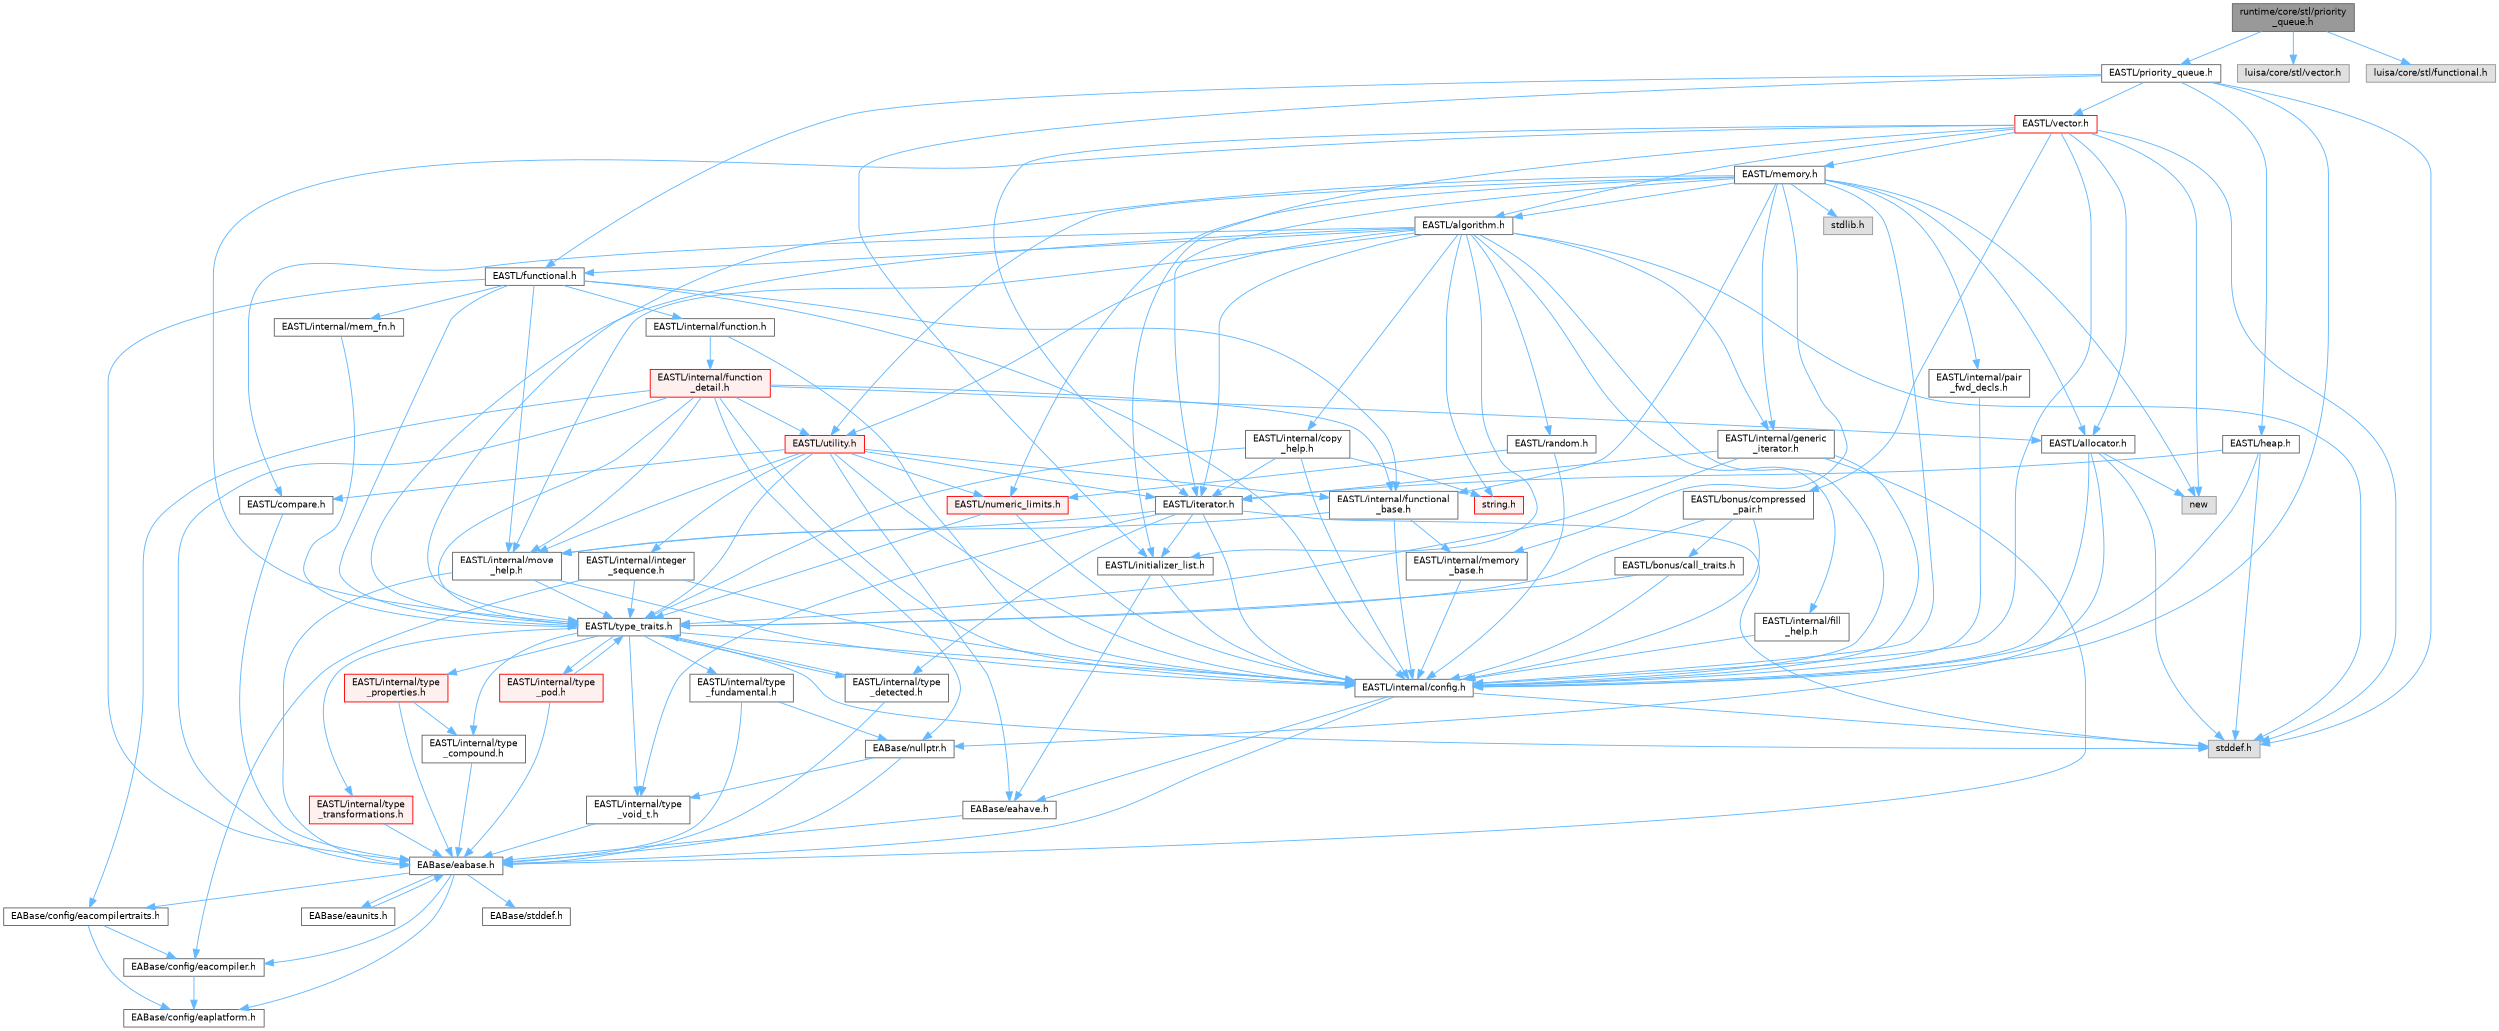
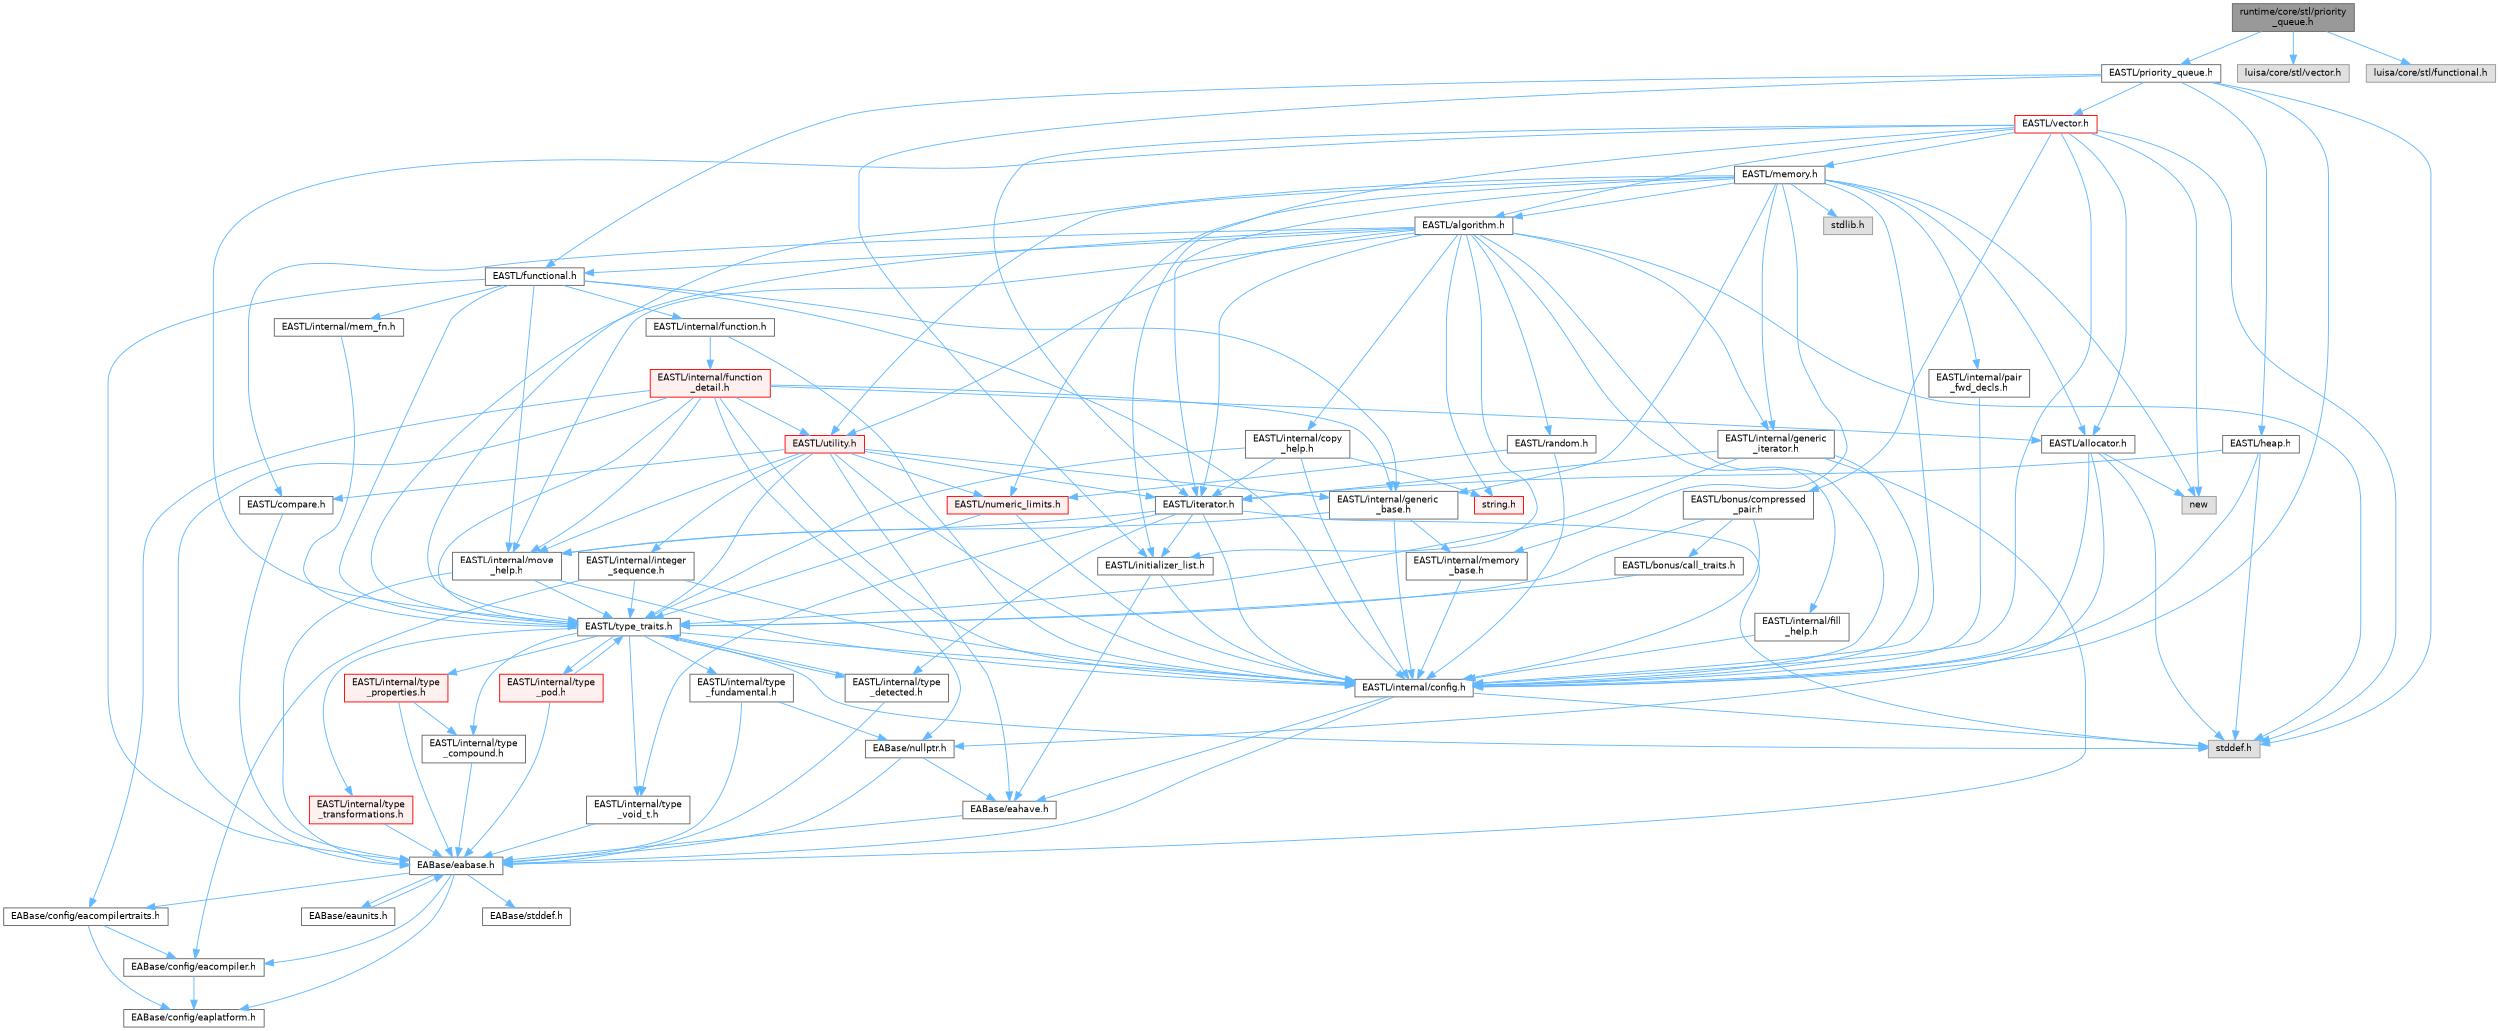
(1394, 505) -> (1394, 505)
(1571, 639) -> none
(786, 777) -> (956, 777)
